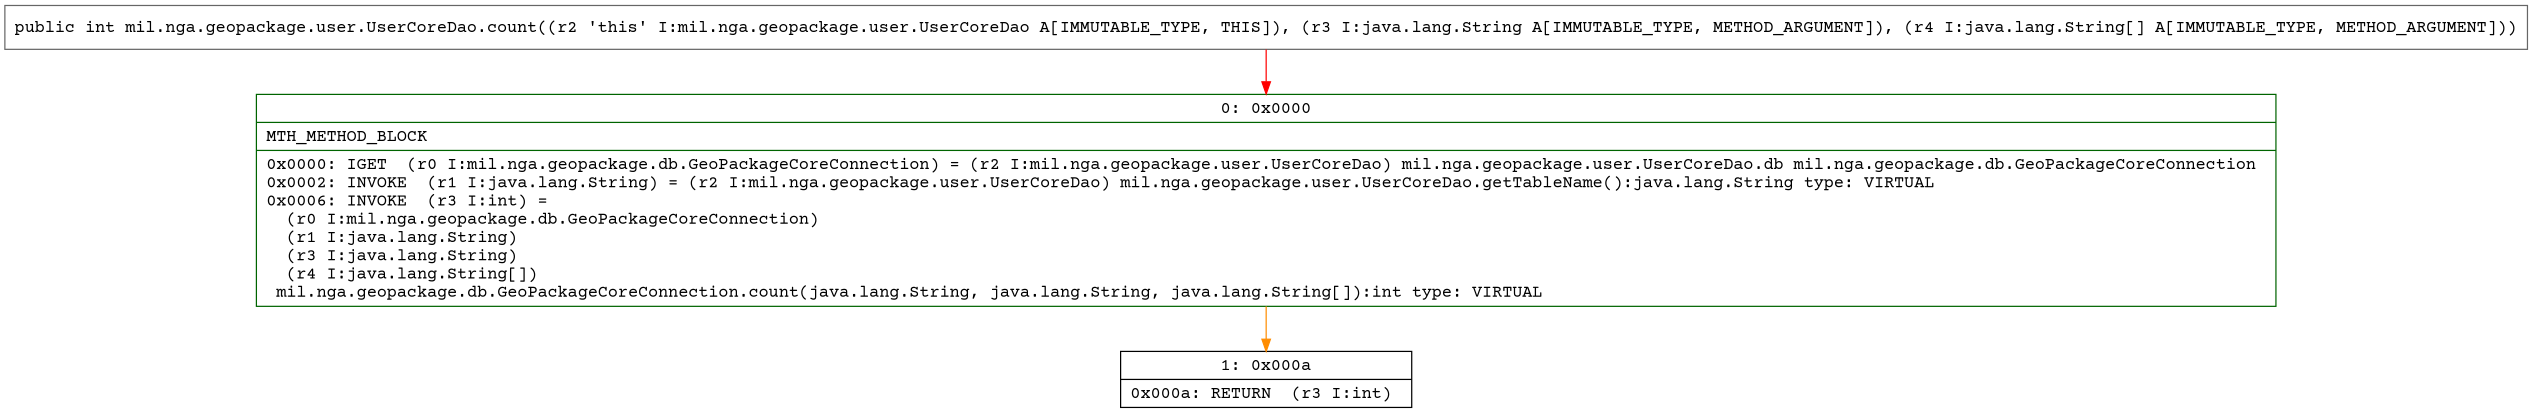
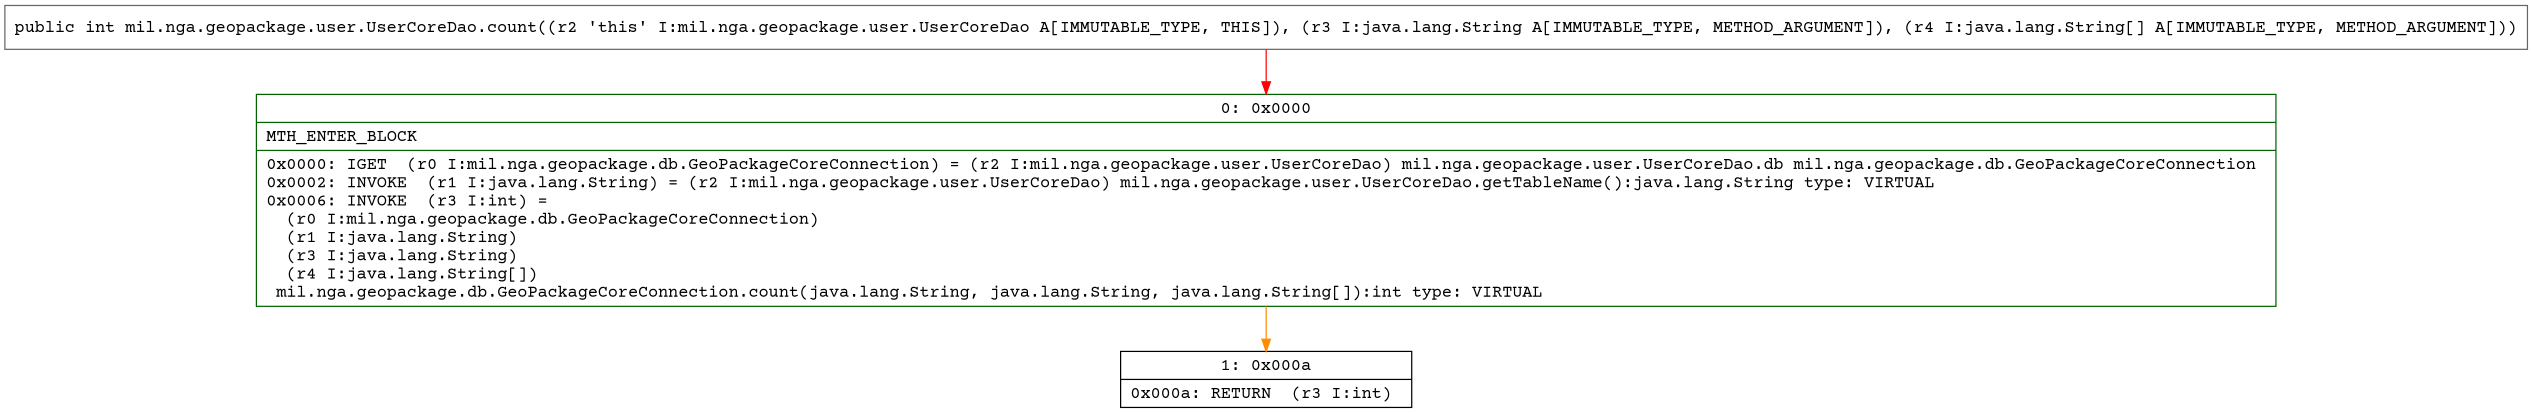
(347, 136) -> (342, 136)
